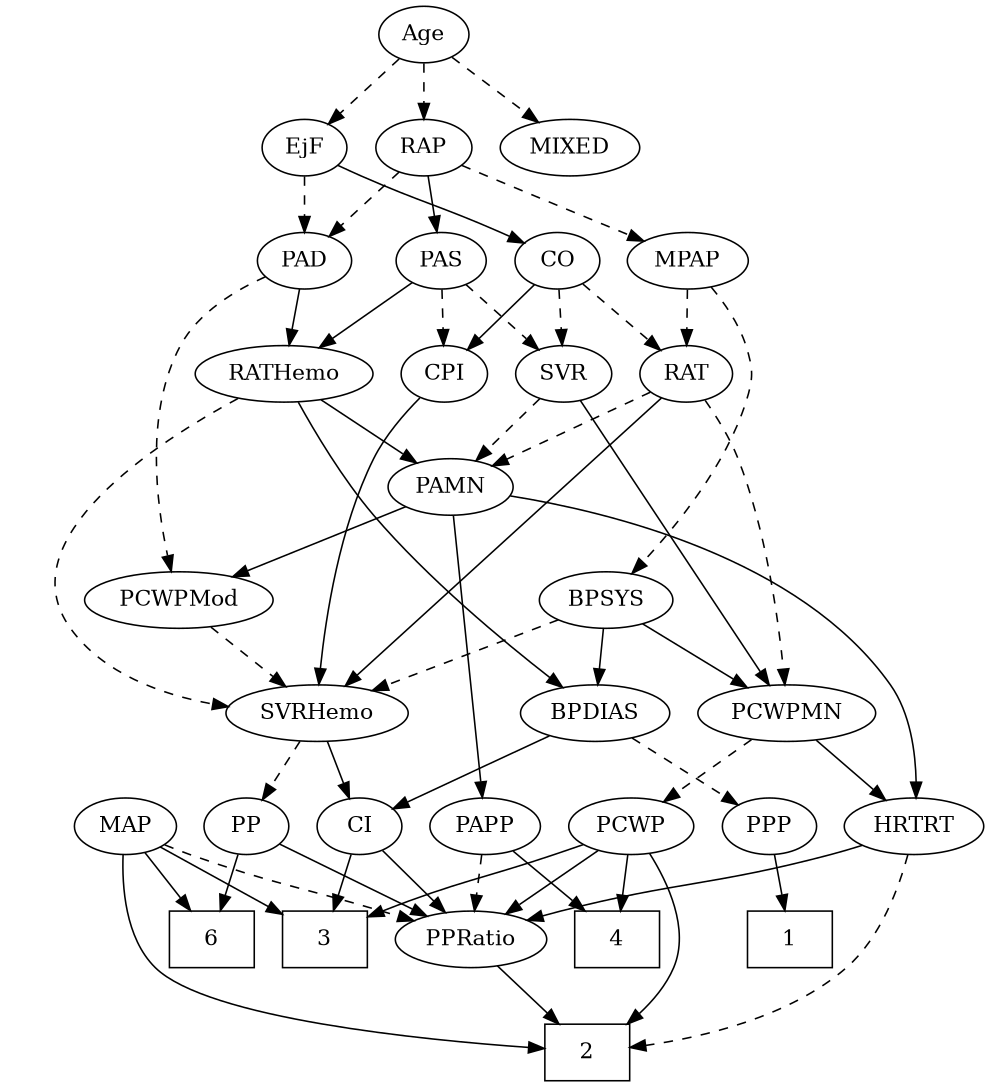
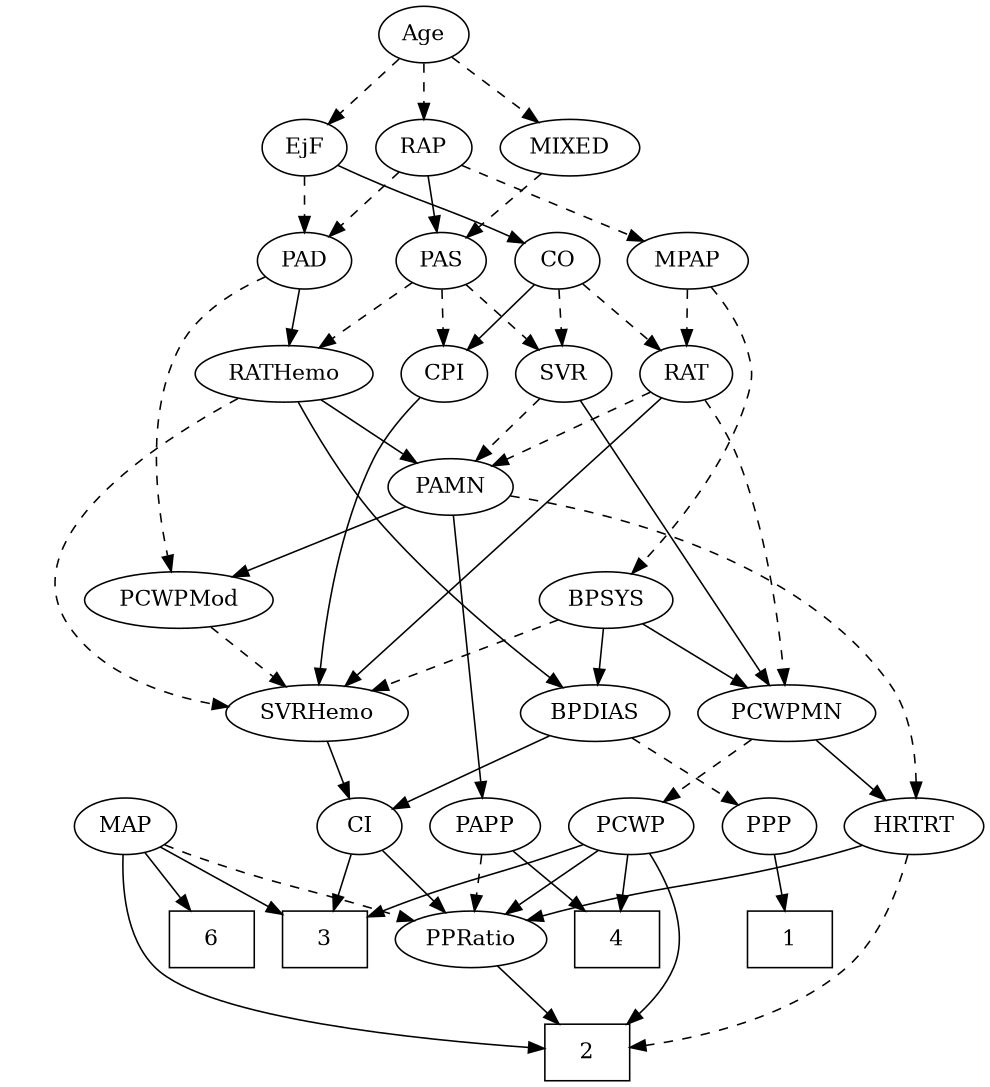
none -> (510, 200)
(372, 310) -> (372, 310)
(753, 572) -> (753, 572)
(246, 826) -> none
